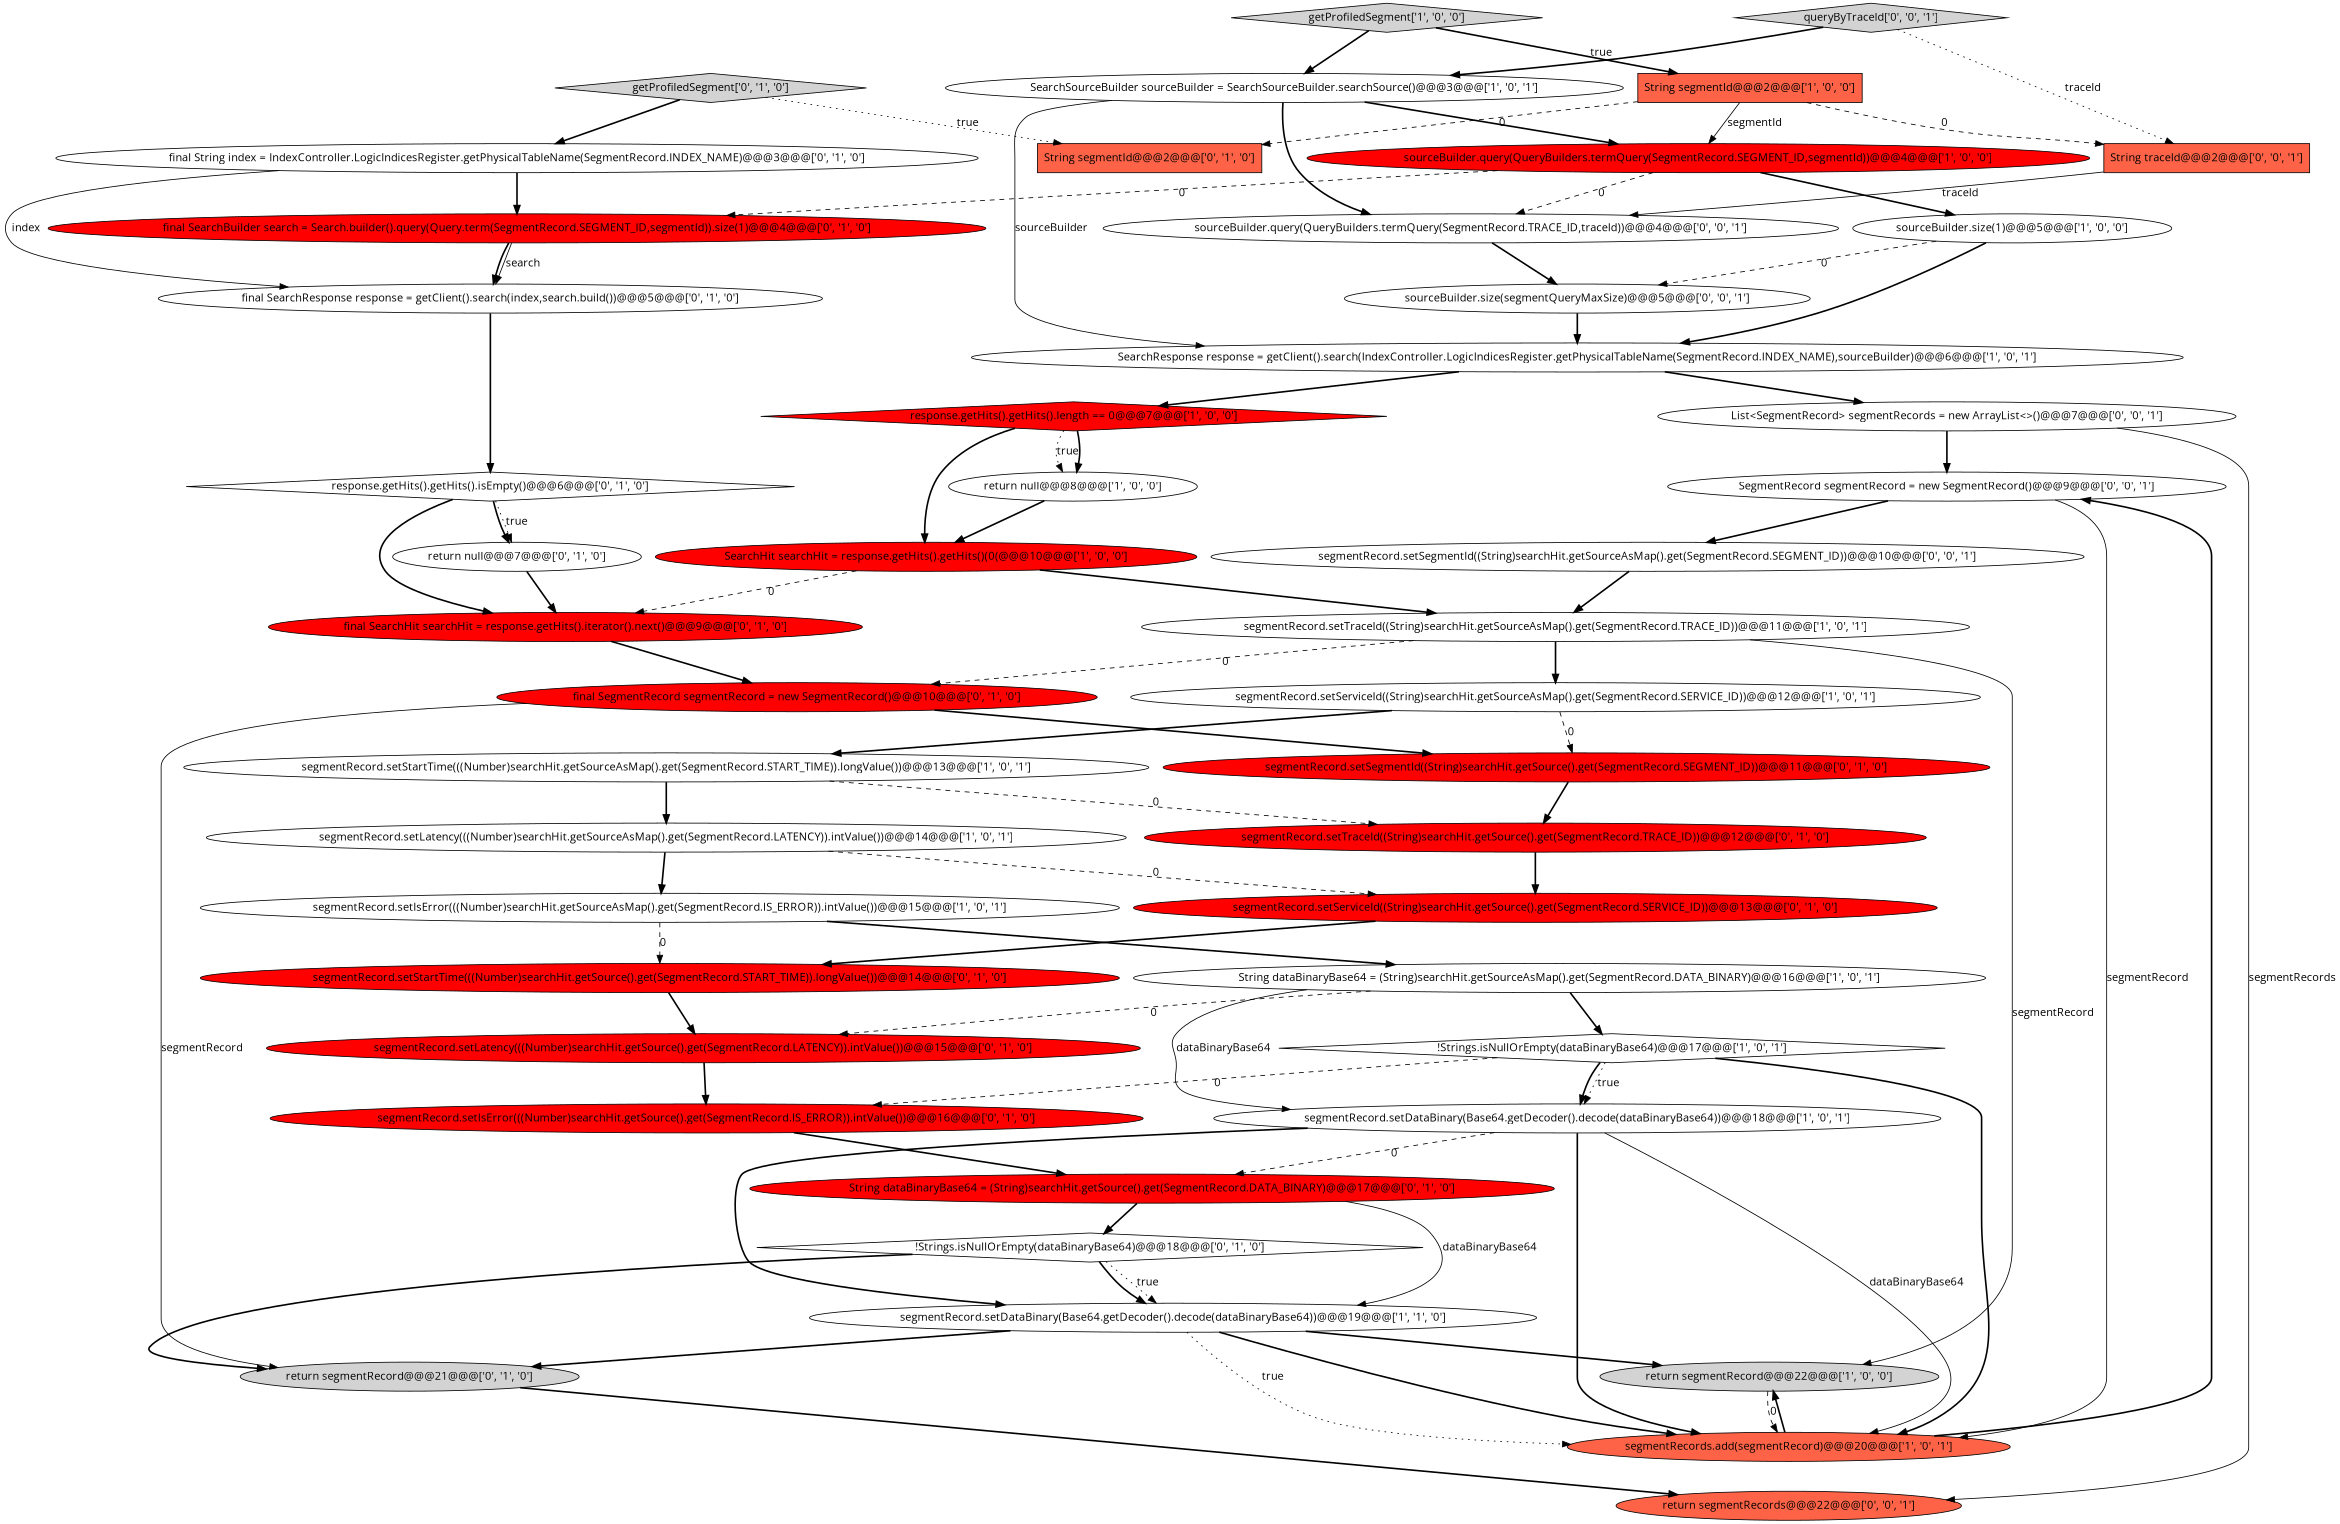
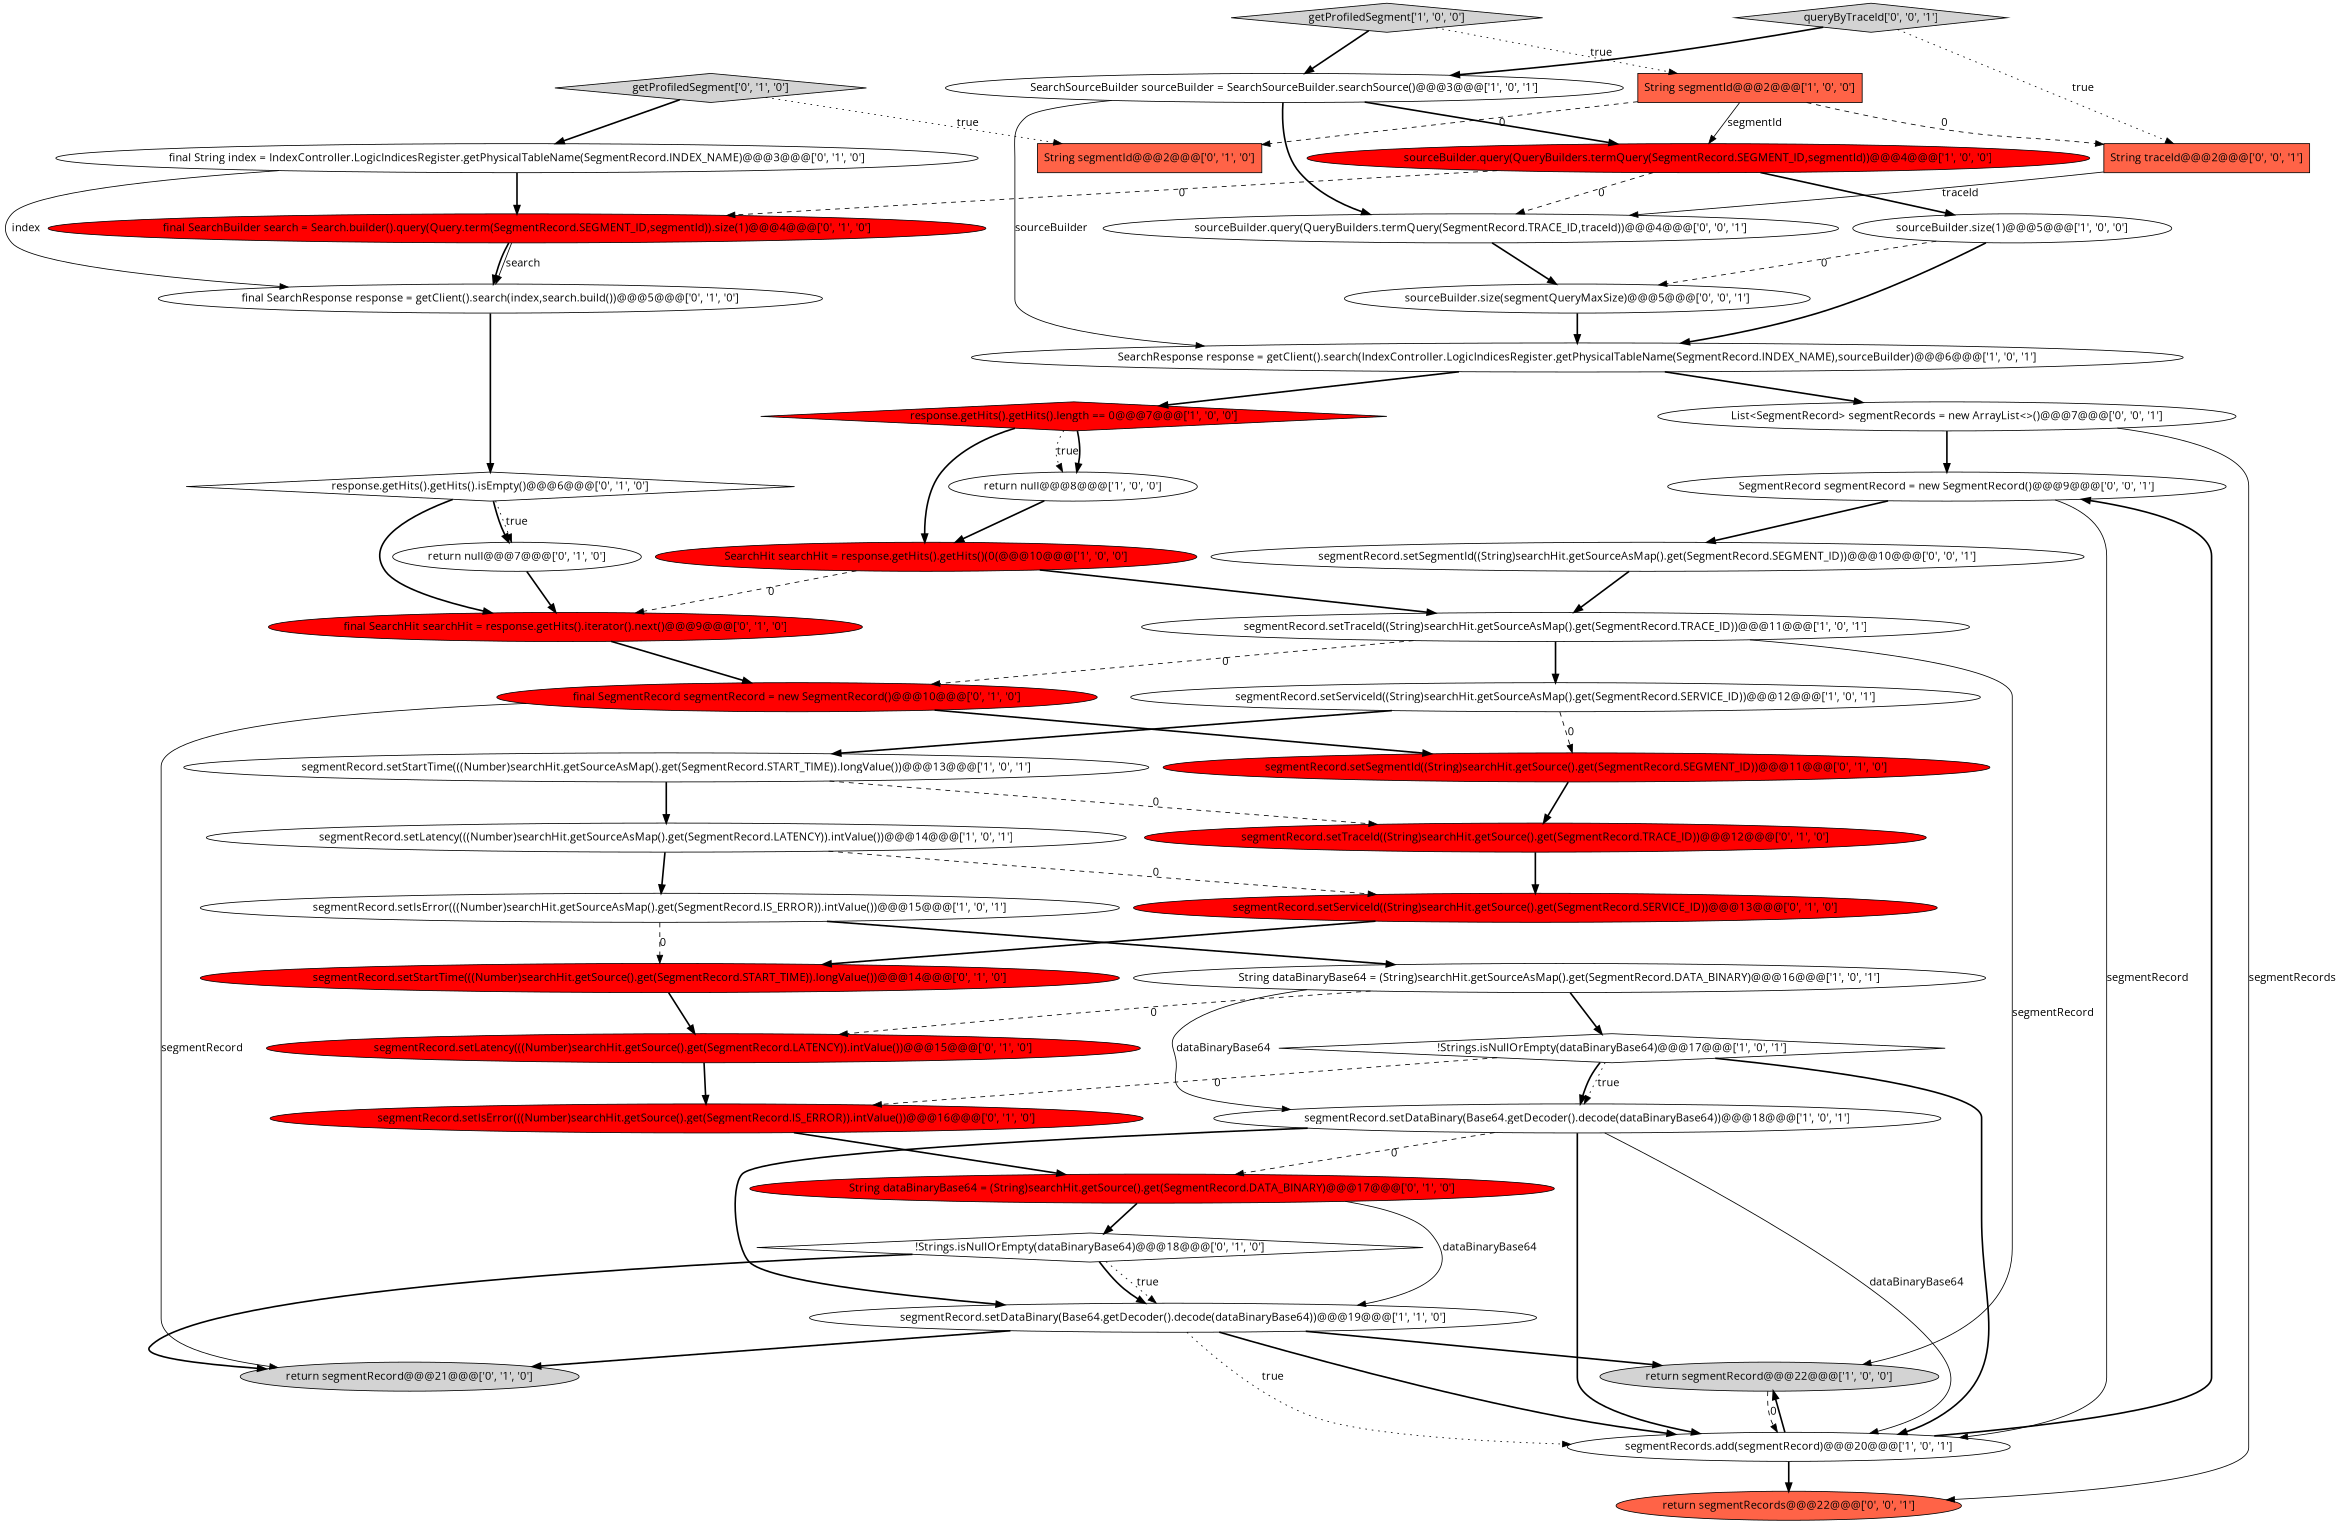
(1552, 50) -> (1552, 50)
(2083, 88) -> (2083, 88)
(1095, 1441) -> (1789, 1472)
(1789, 1447) -> (1789, 1447)
